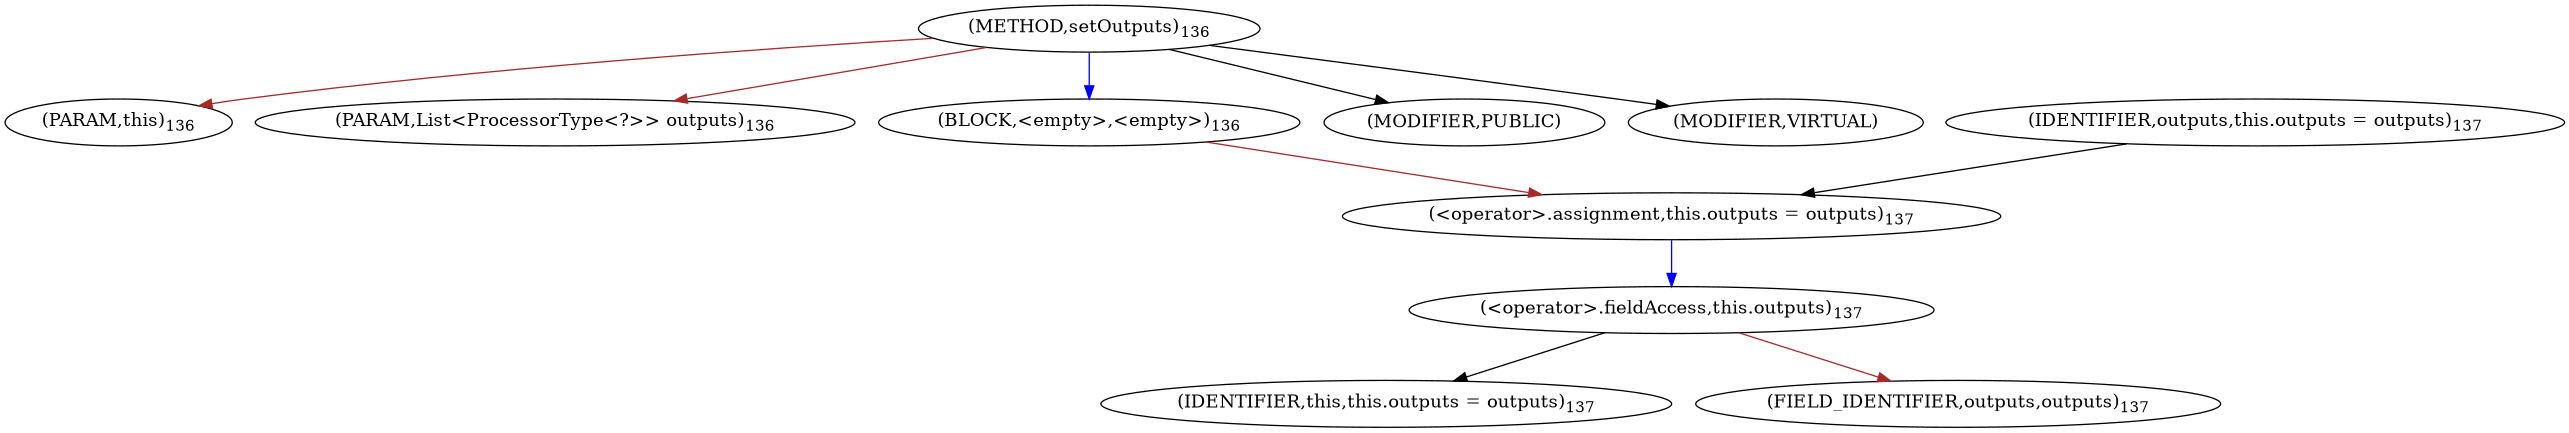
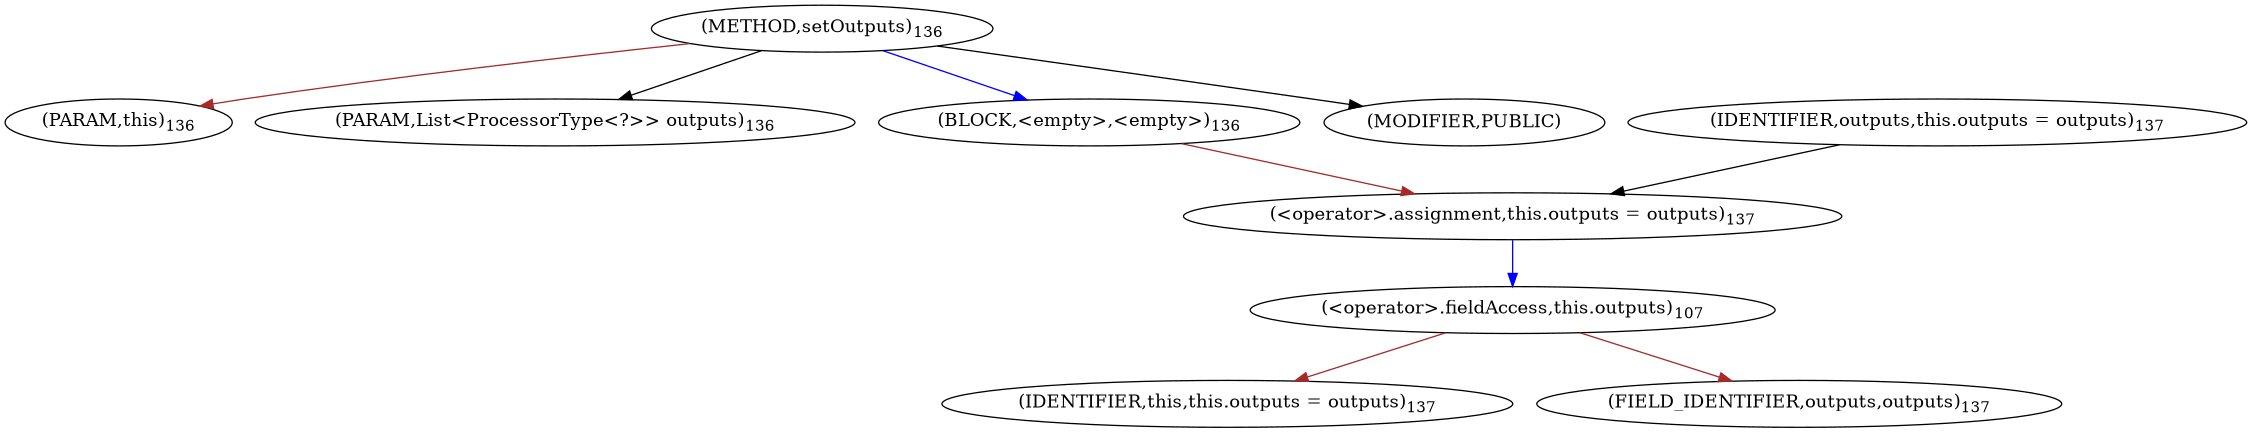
(837, 73) -> (696, 73)
(1776, 122) -> none
(1848, 308) -> (1689, 308)
(1536, 355) -> (1377, 355)
